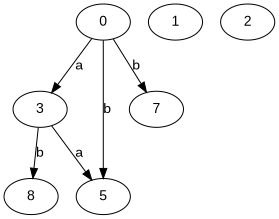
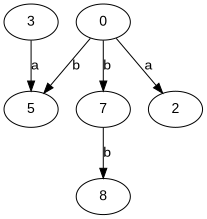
(175, 22) -> none
(75, 62) -> (136, 62)
(36, 148) -> (103, 148)
